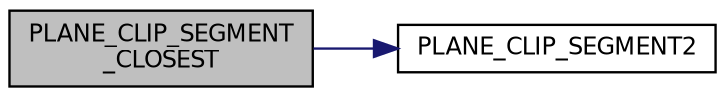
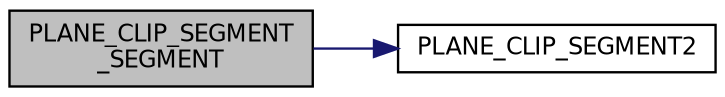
(161, 49) -> (161, 49)
